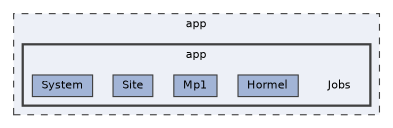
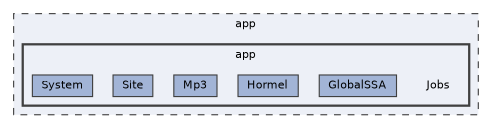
(195, 86) -> (195, 86)
none -> (358, 86)
